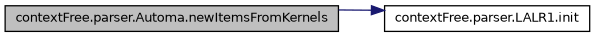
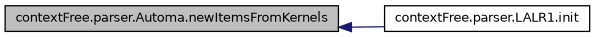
(355, 10) -> (368, 27)
